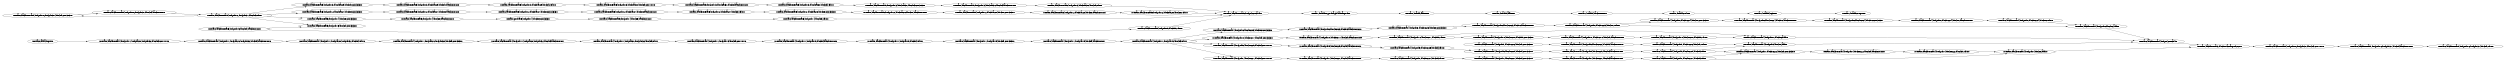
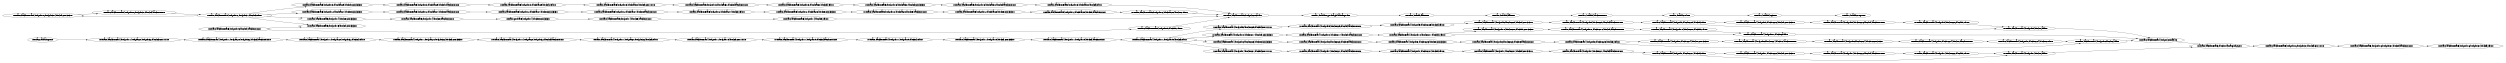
(1720, 52) -> (1720, 22)
